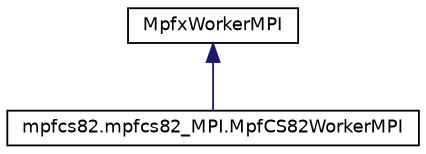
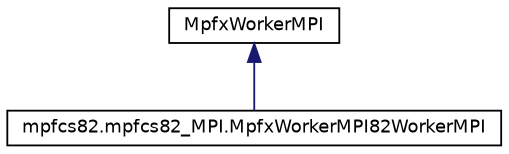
(213, 128) -> (254, 128)
